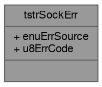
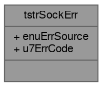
(44, 49) -> (44, 49)
